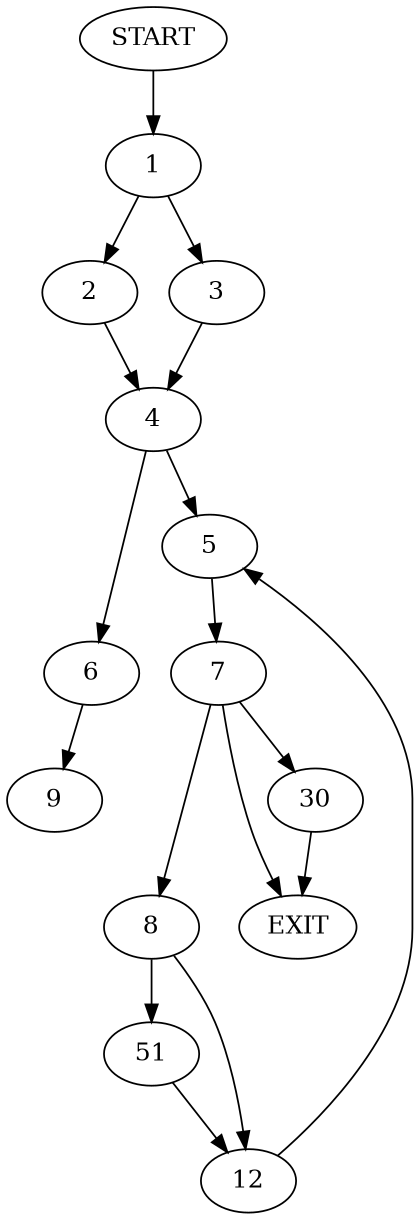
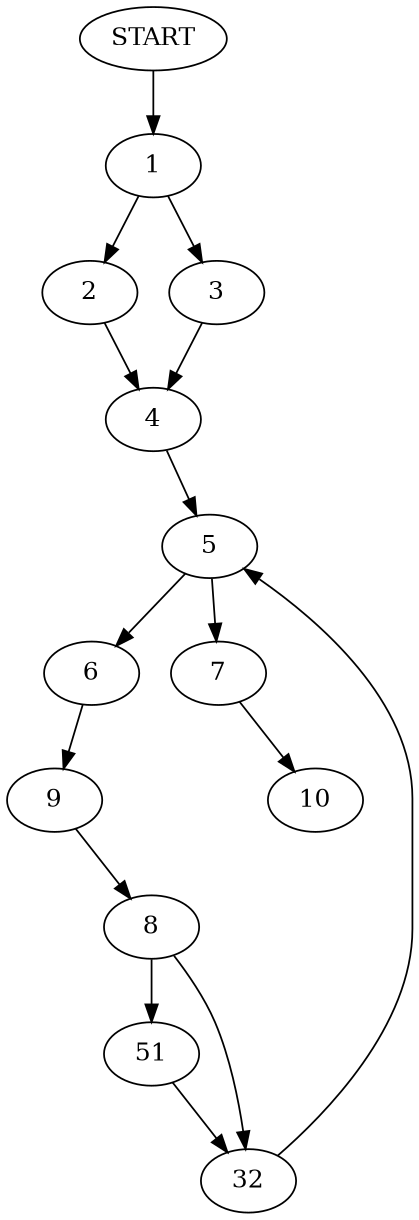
(125, 538) -> (157, 603)
(187, 792) -> (98, 857)
(315, 800) -> (315, 800)
(298, 927) -> none
(249, 1181) -> (249, 1181)
